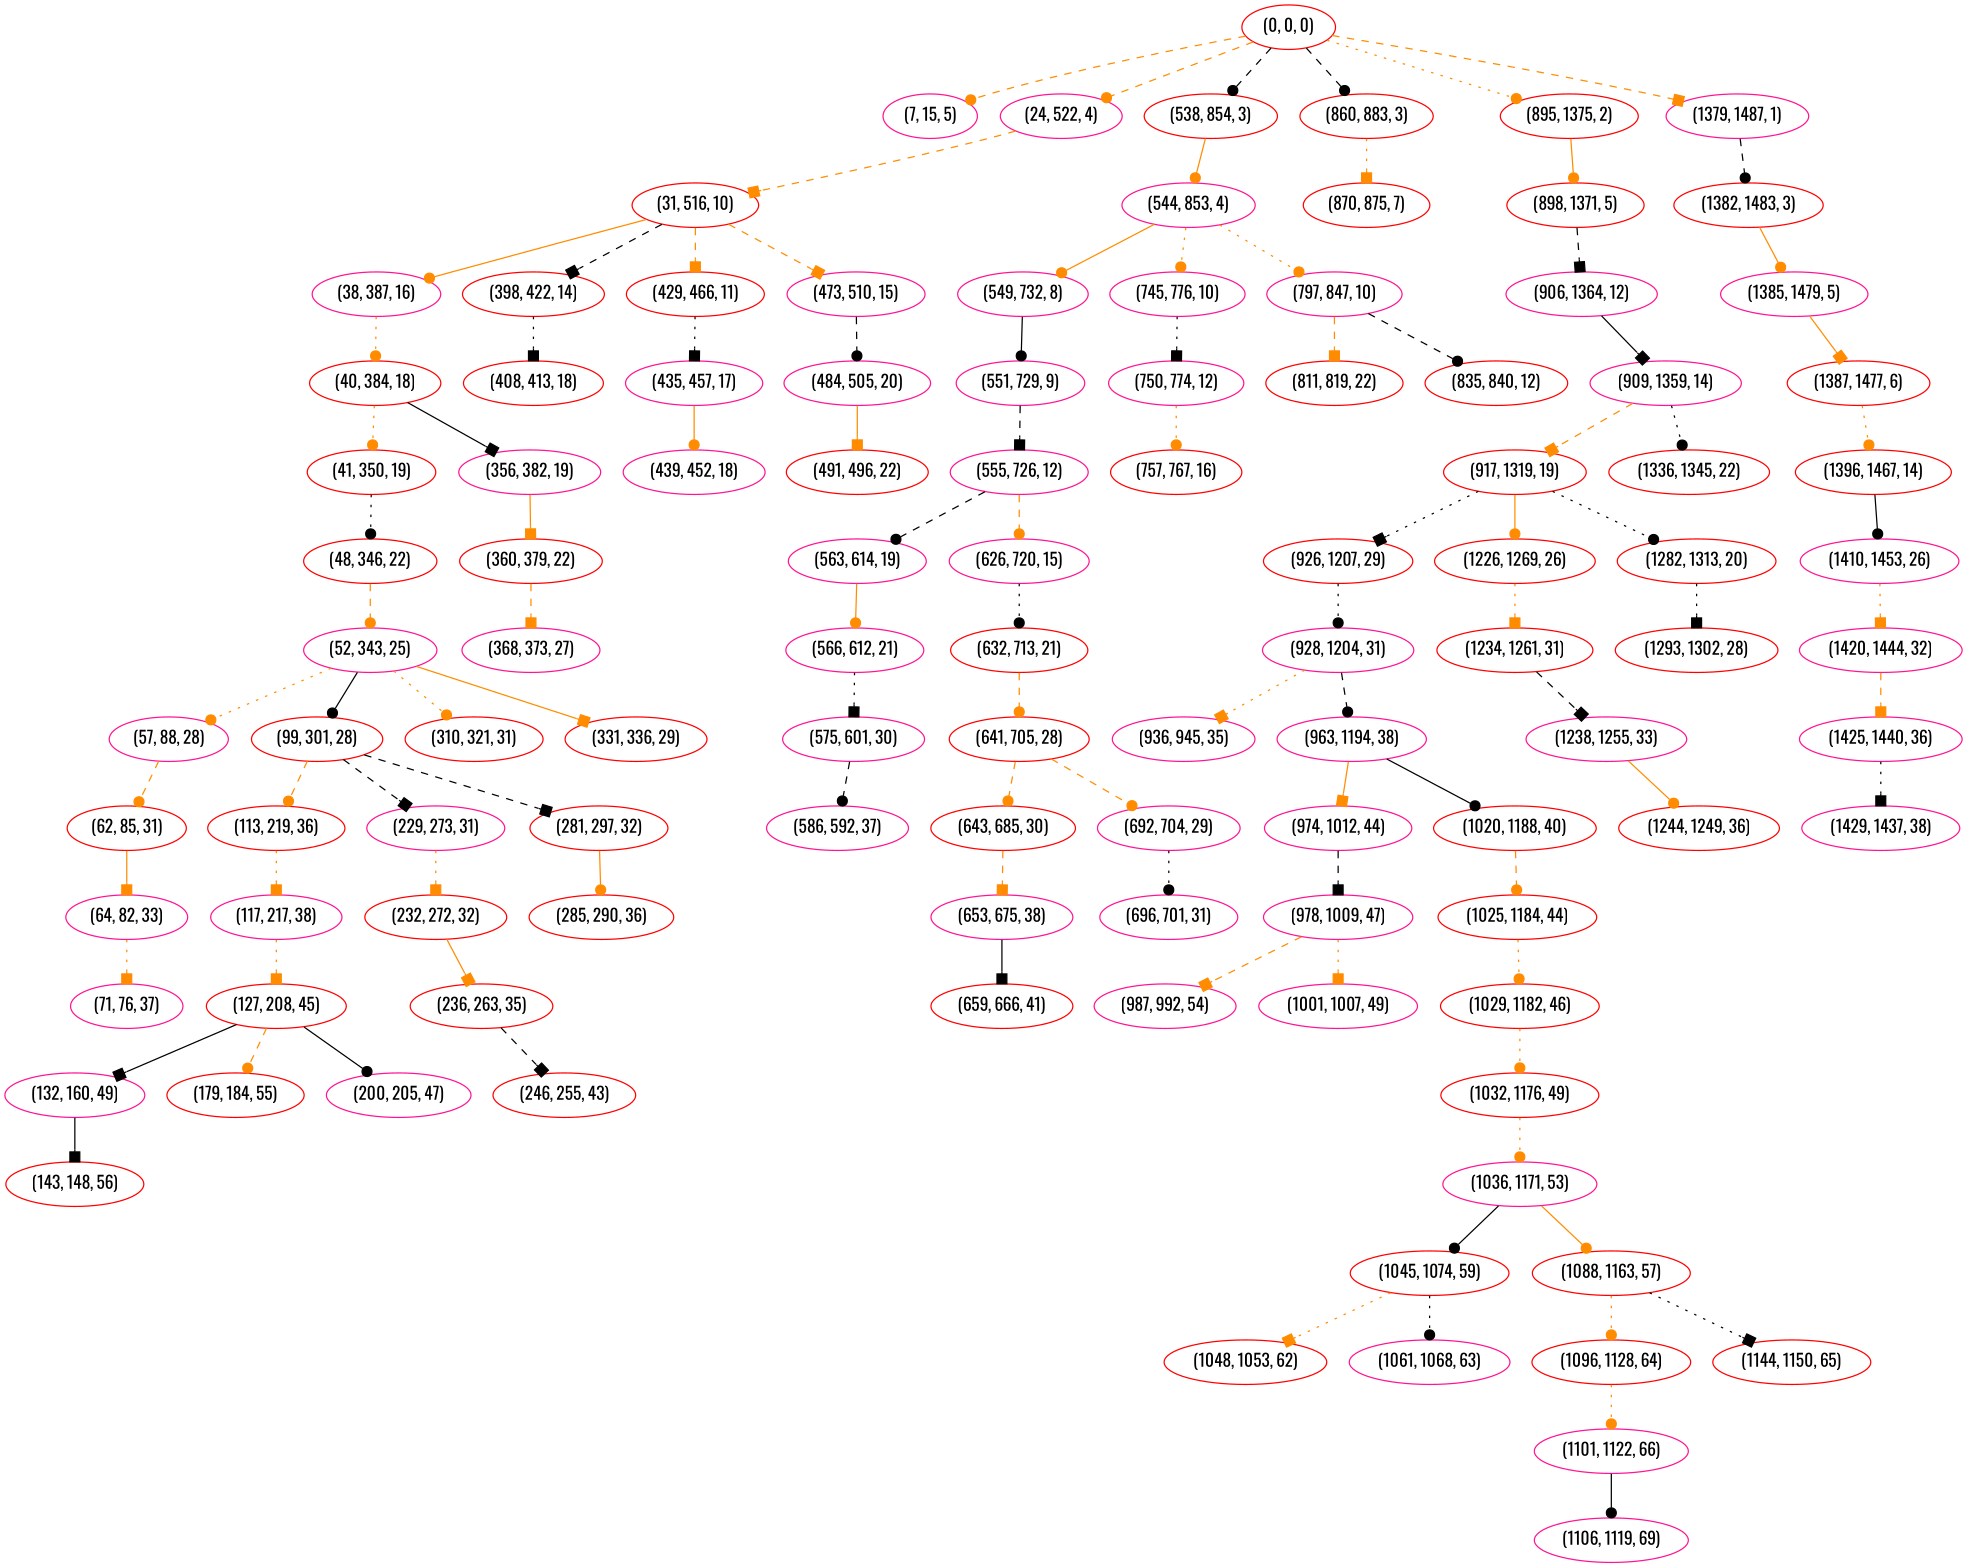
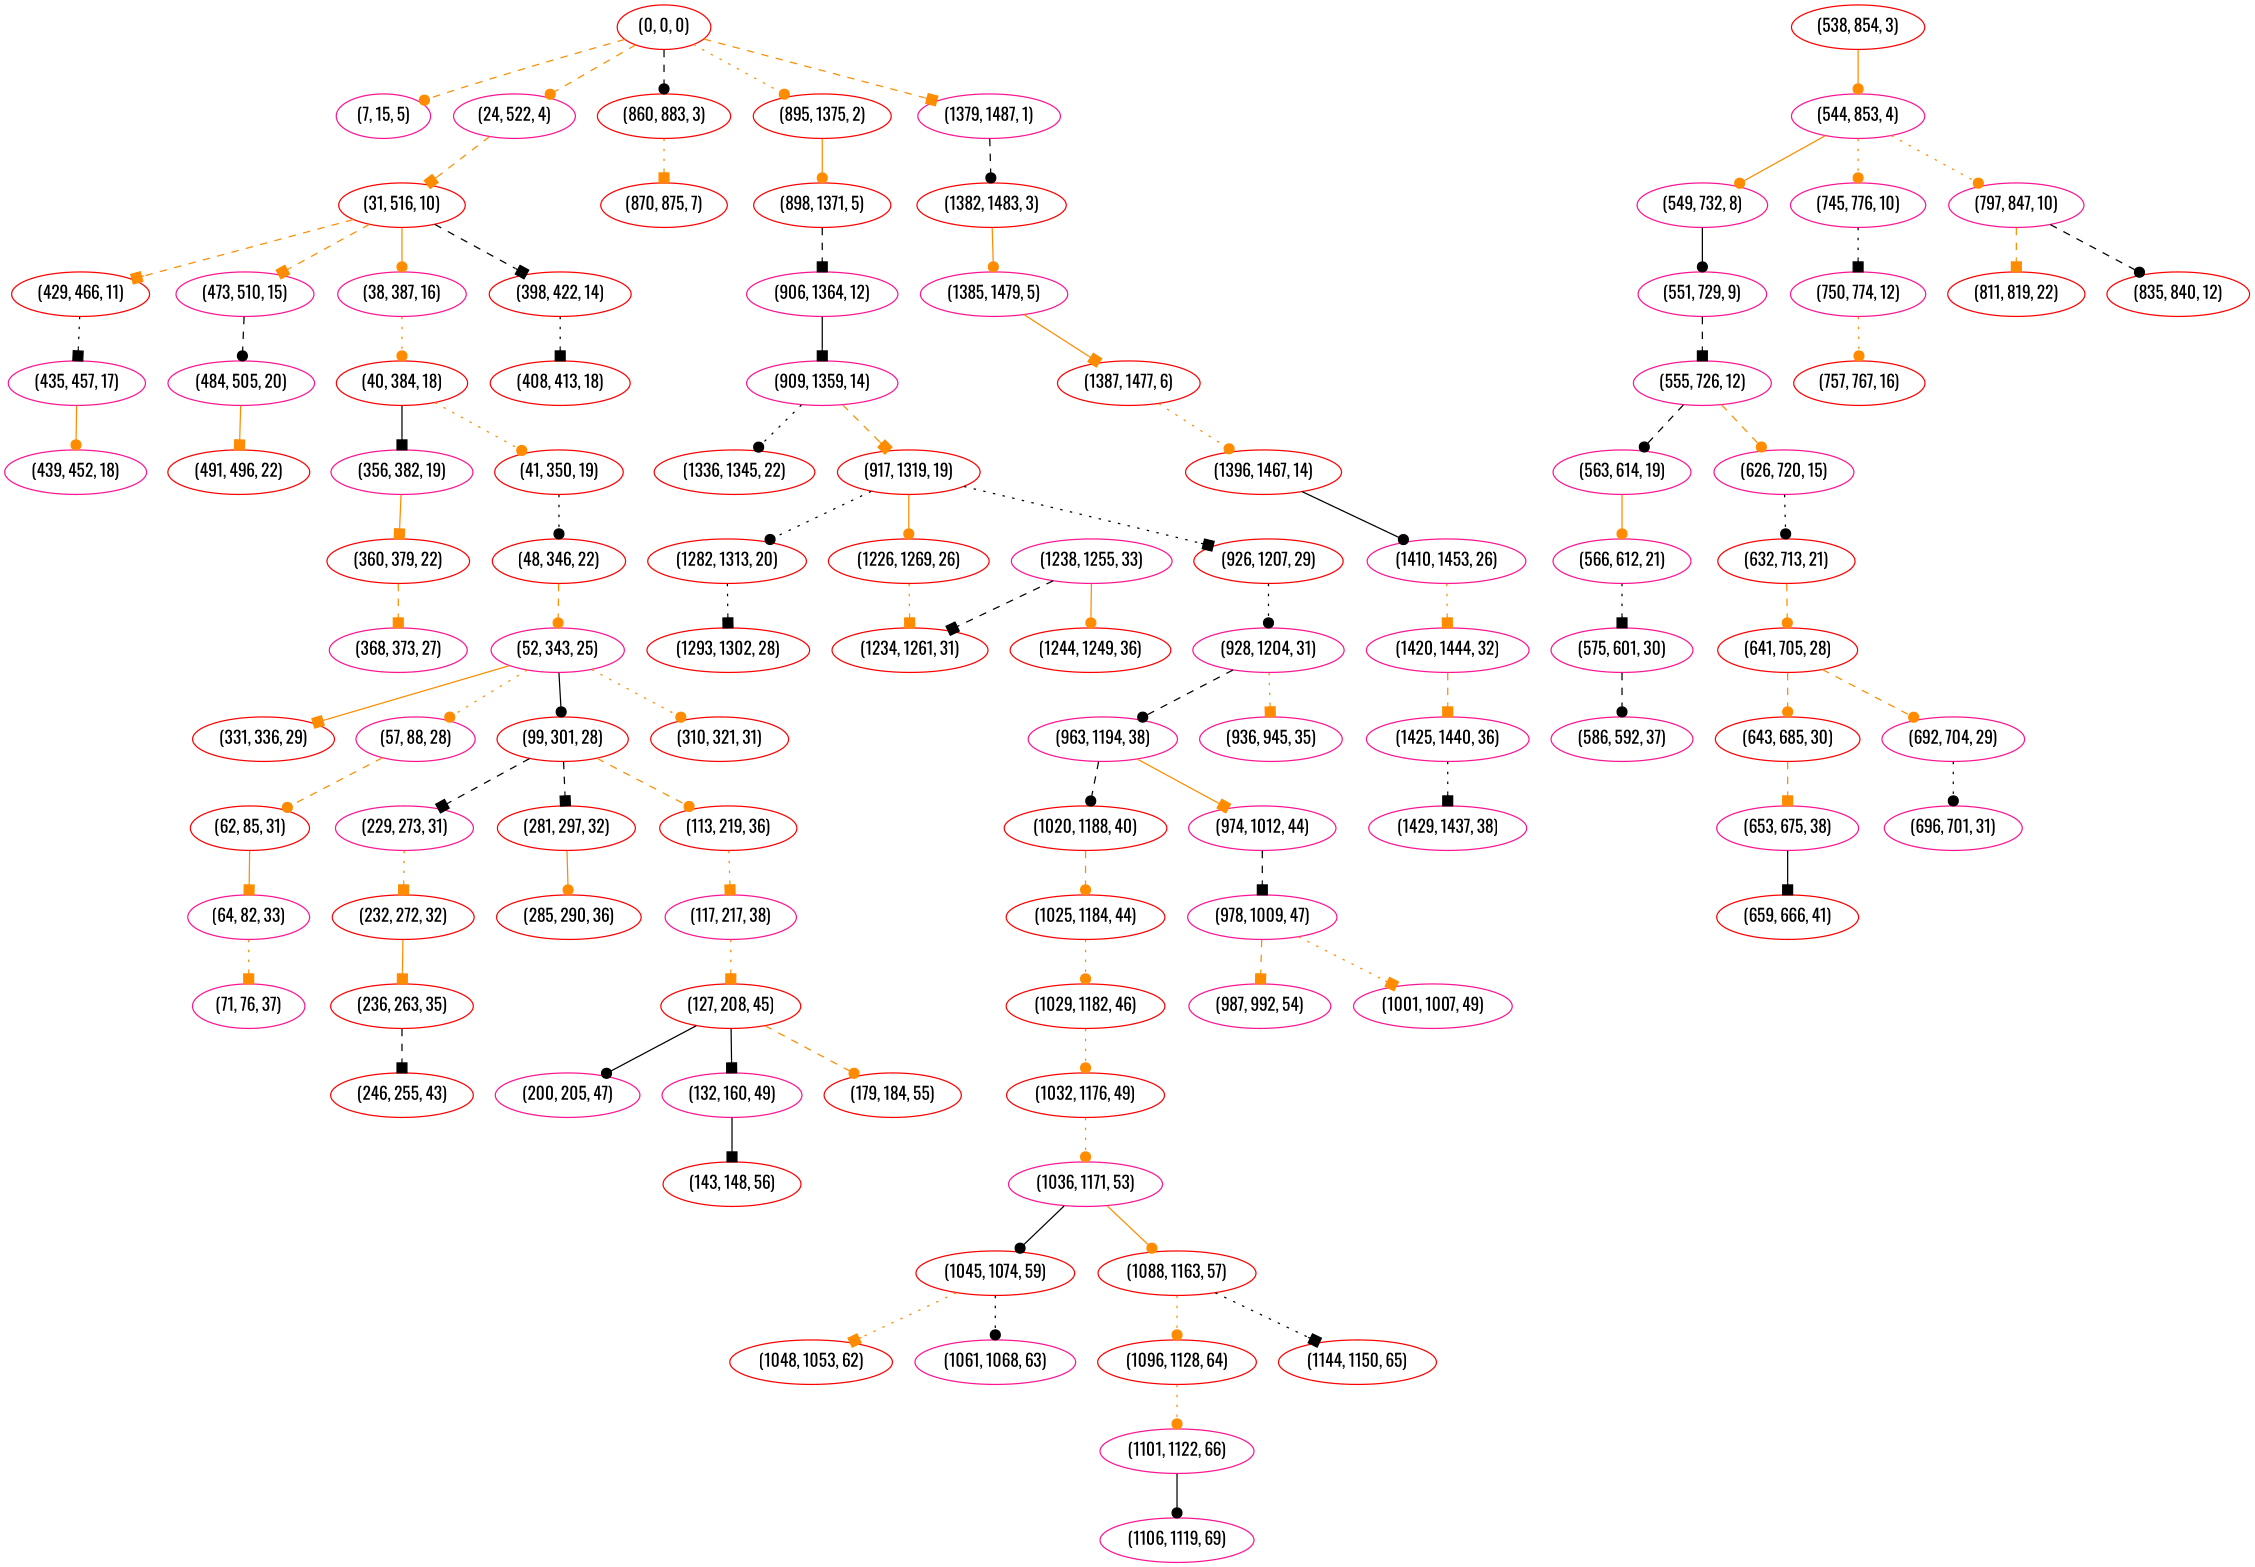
(1254, 67) -> none
(1556, 691) -> (1006, 603)
(1429, 781) -> (1095, 779)
